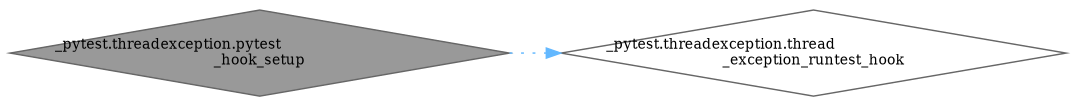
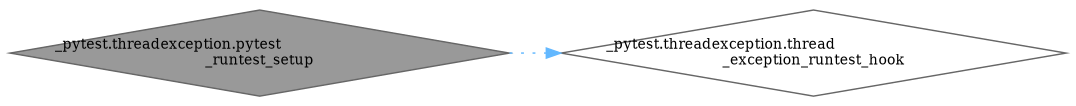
(260, 53) -> (260, 53)
